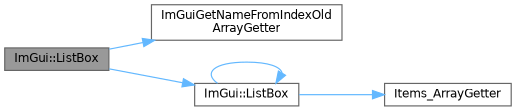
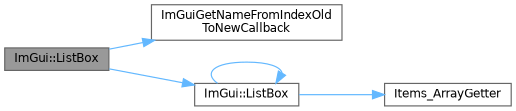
(247, 22) -> (247, 22)
